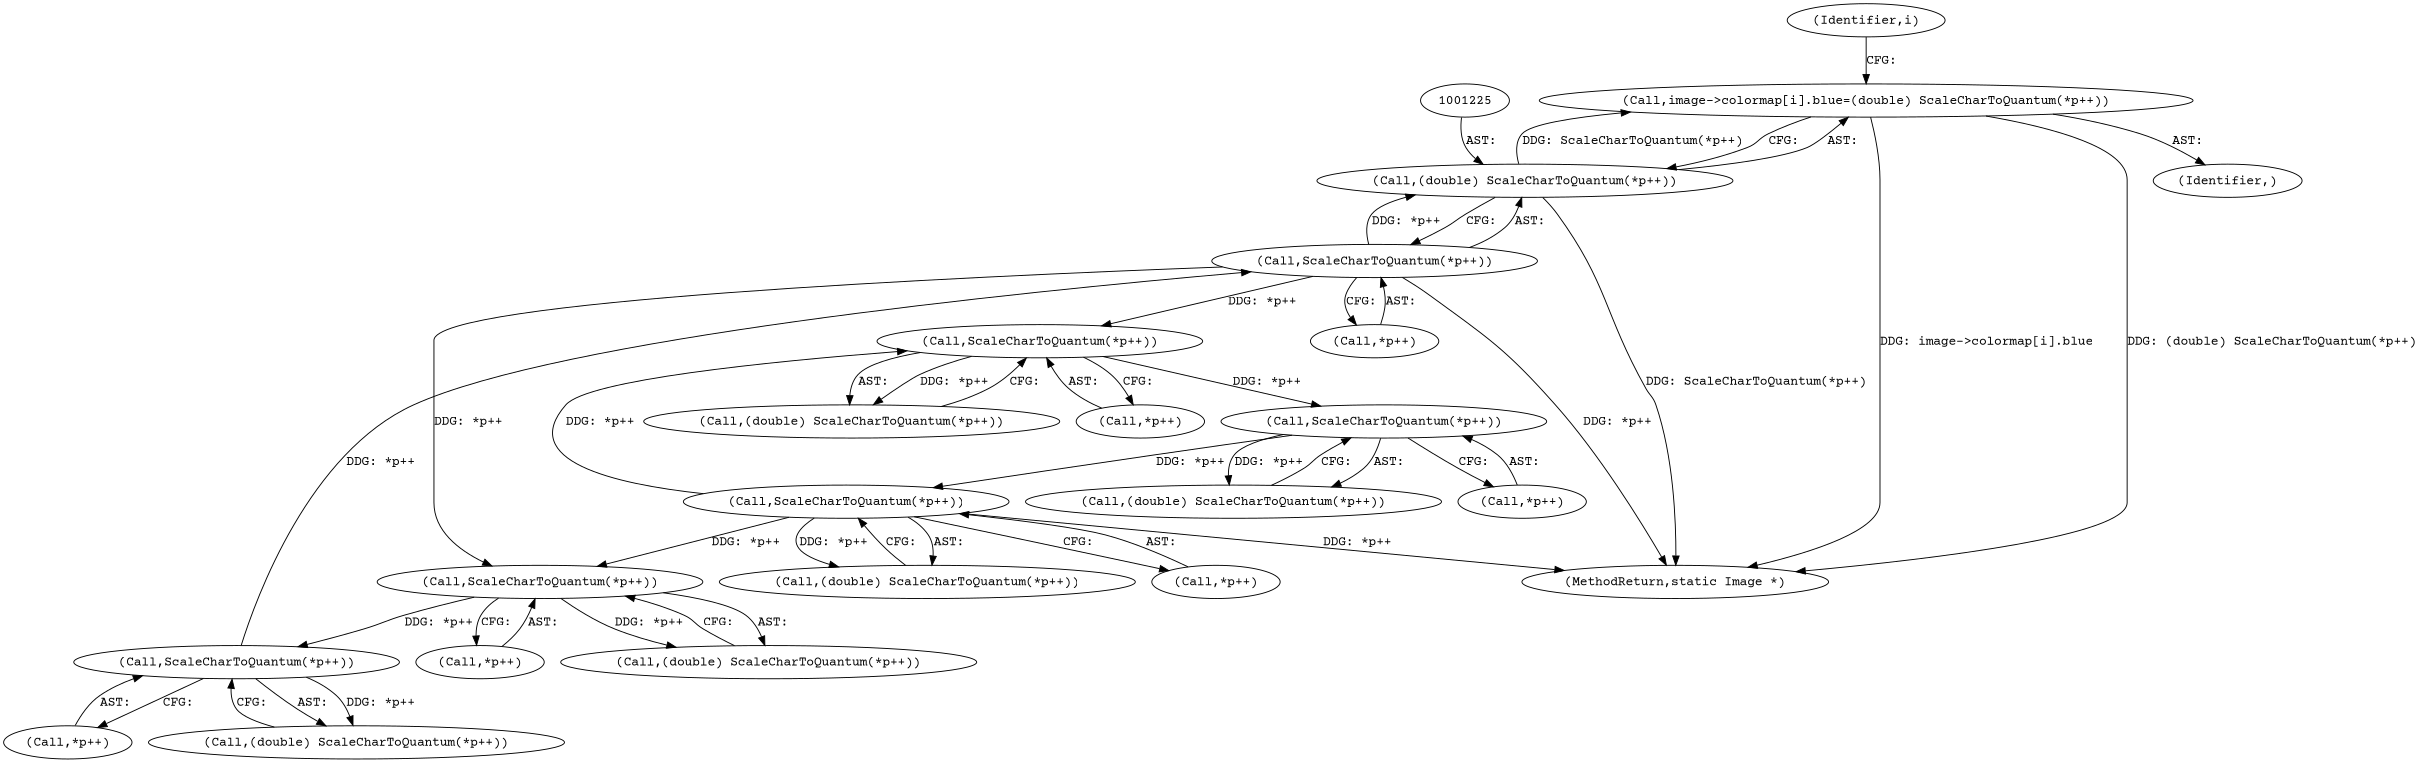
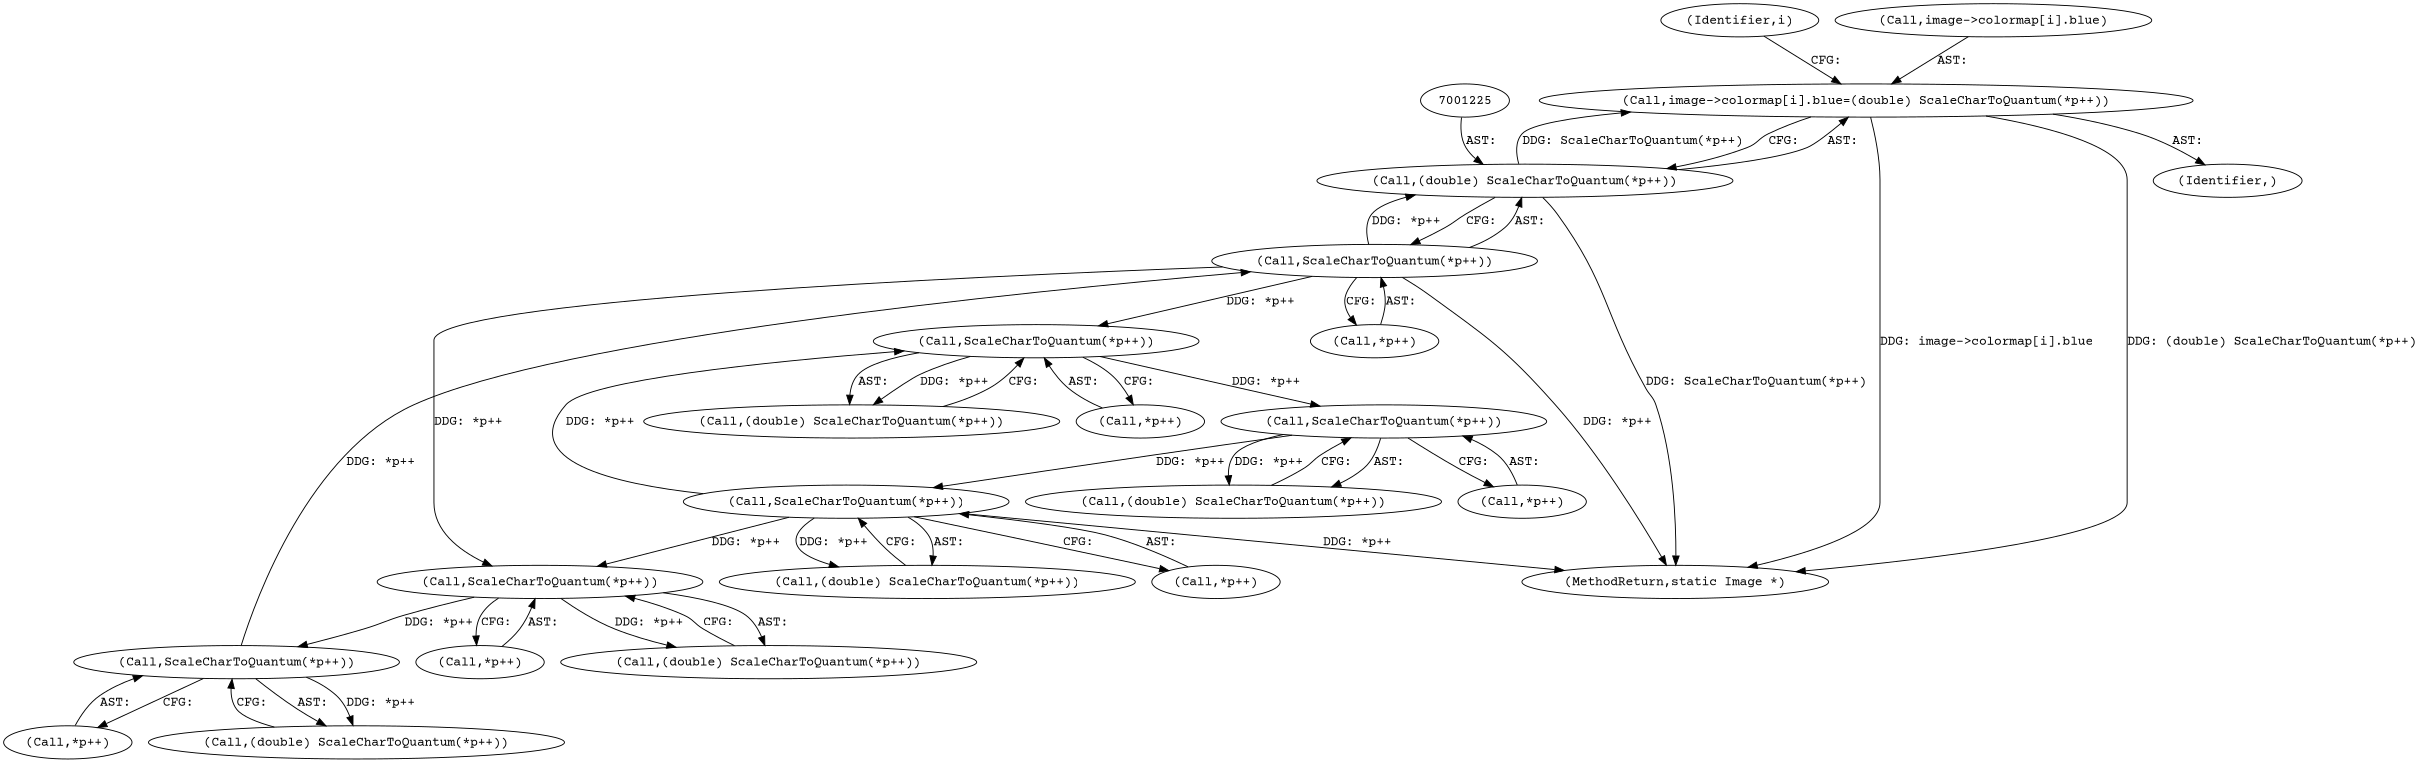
none -> (1993, 20)
(1465, 101) -> (1465, 101)
